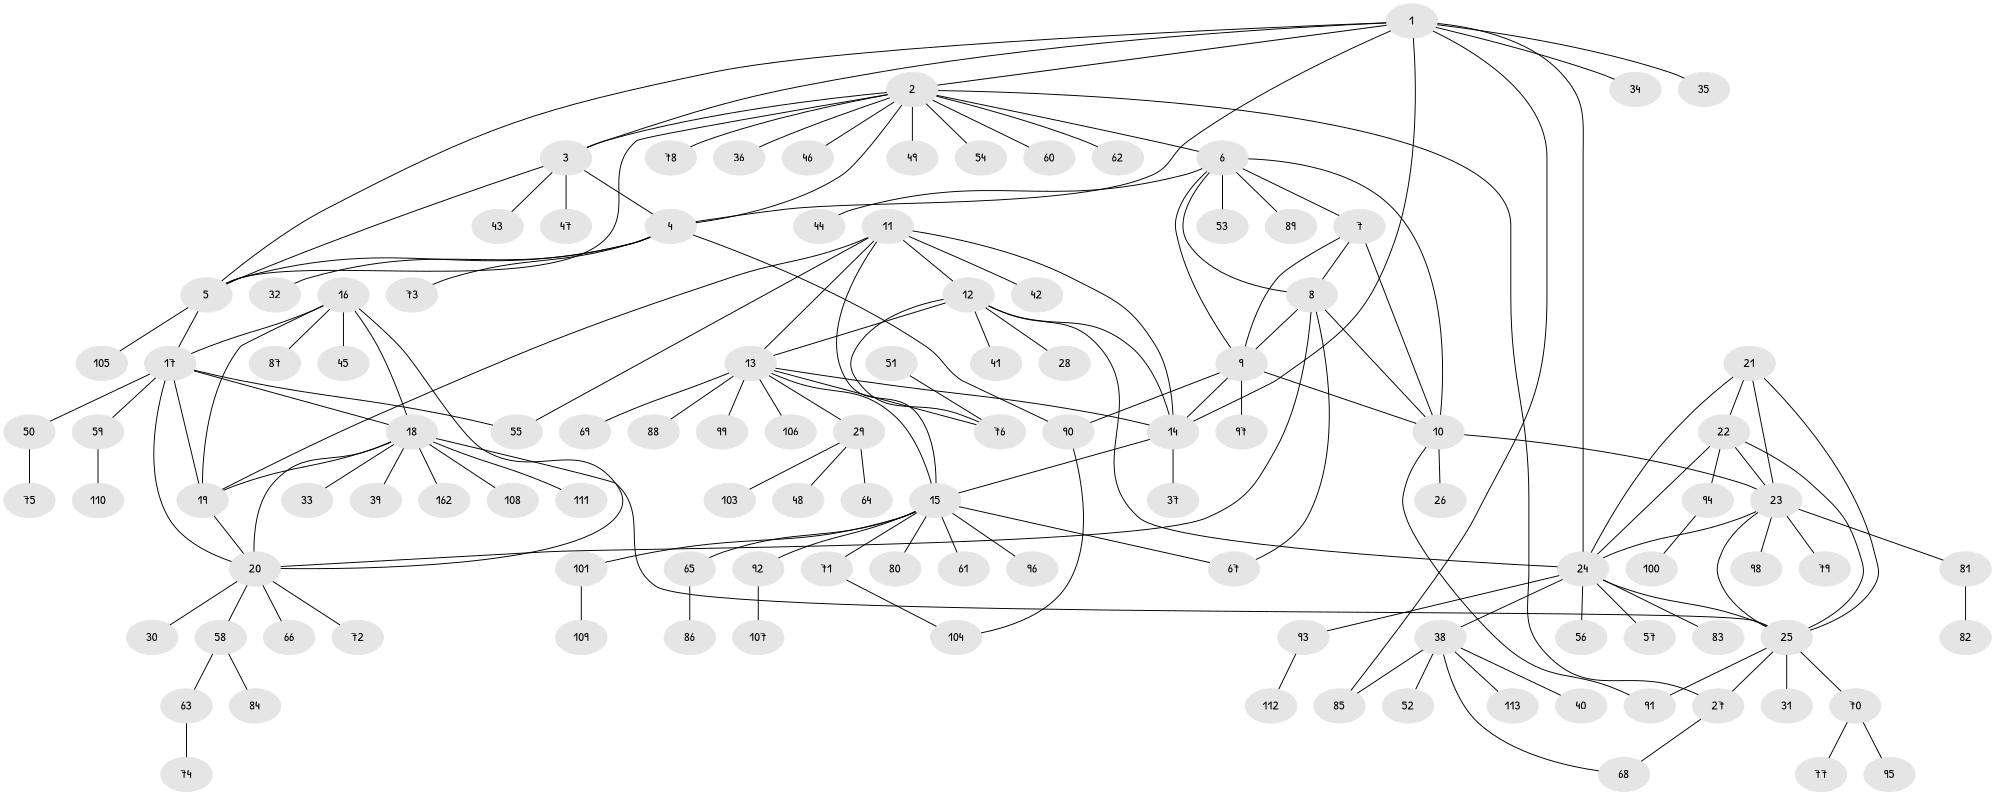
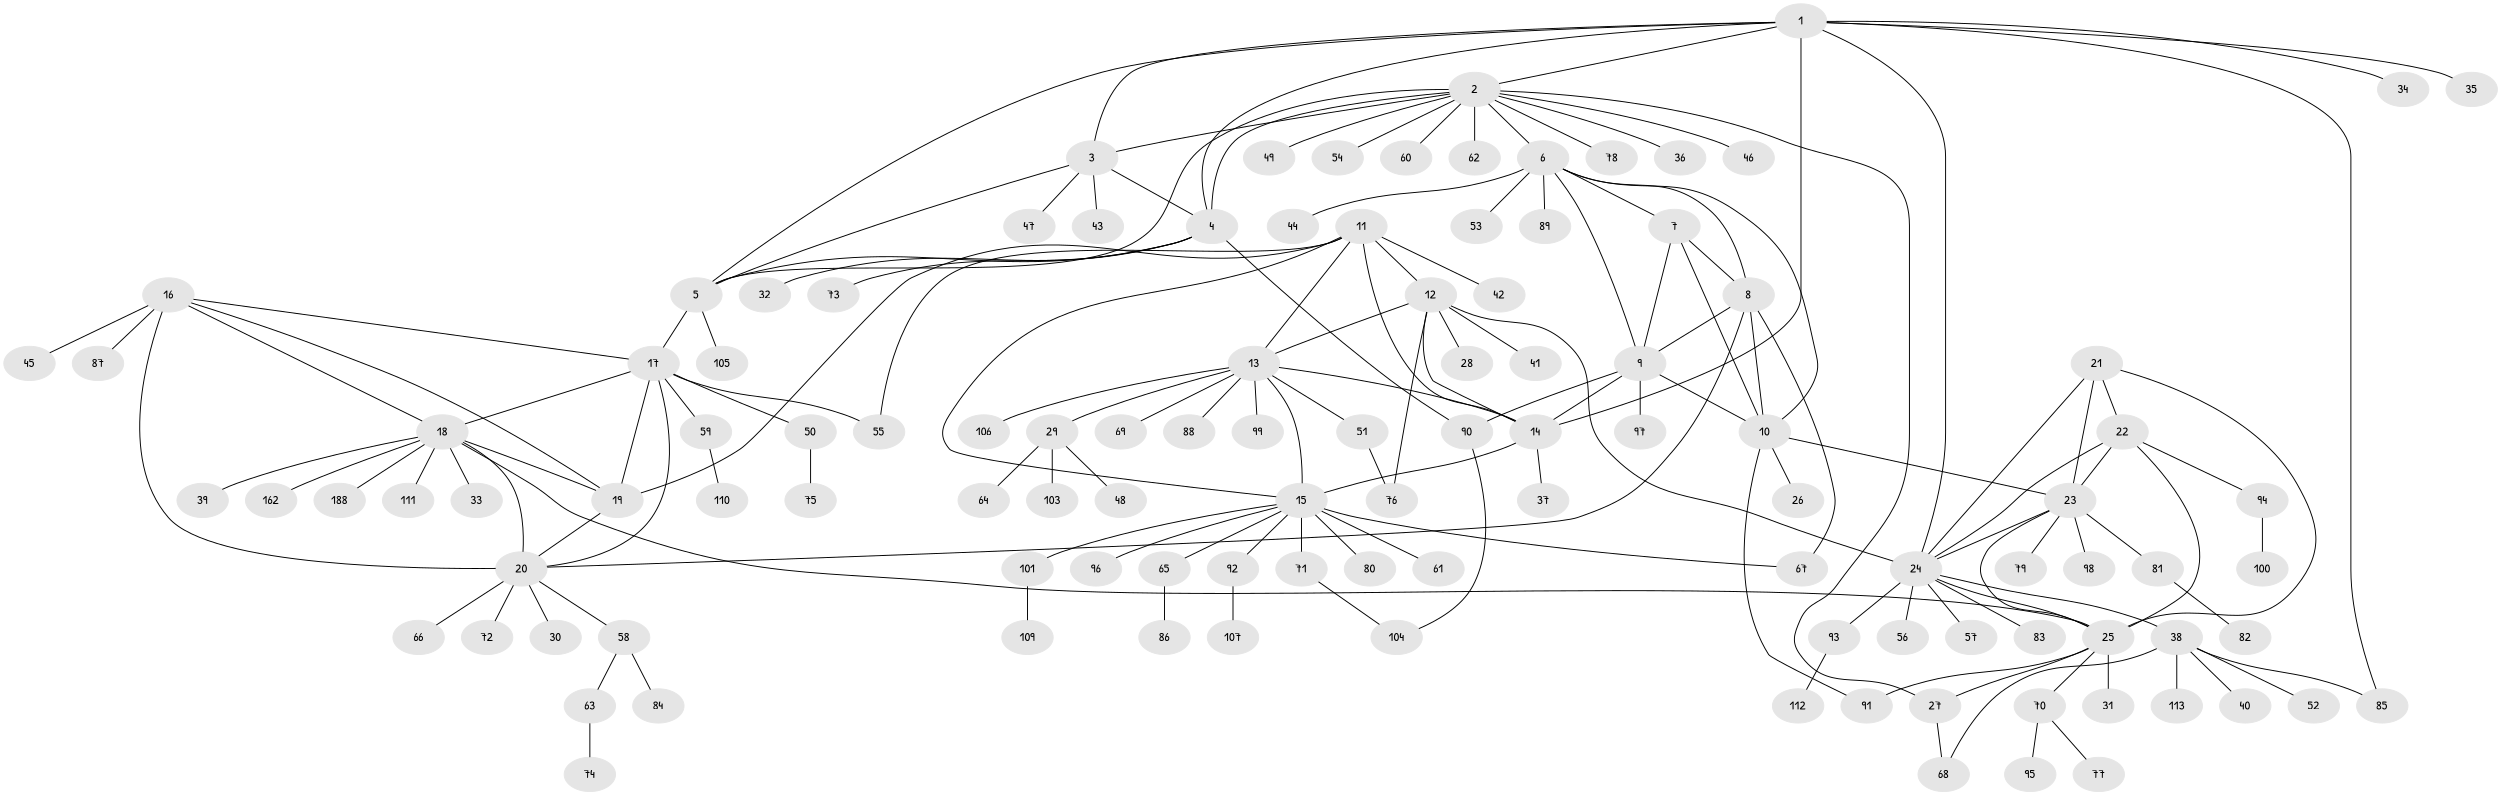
(875, 398) -> (1308, 398)
(513, 500) -> (340, 500)
